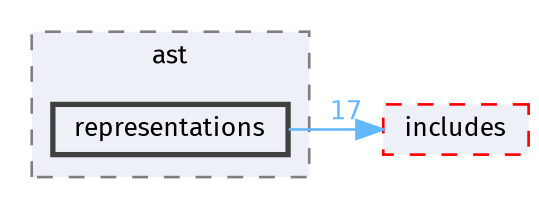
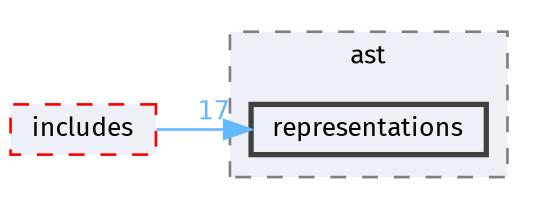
(326, 130) -> (190, 130)
